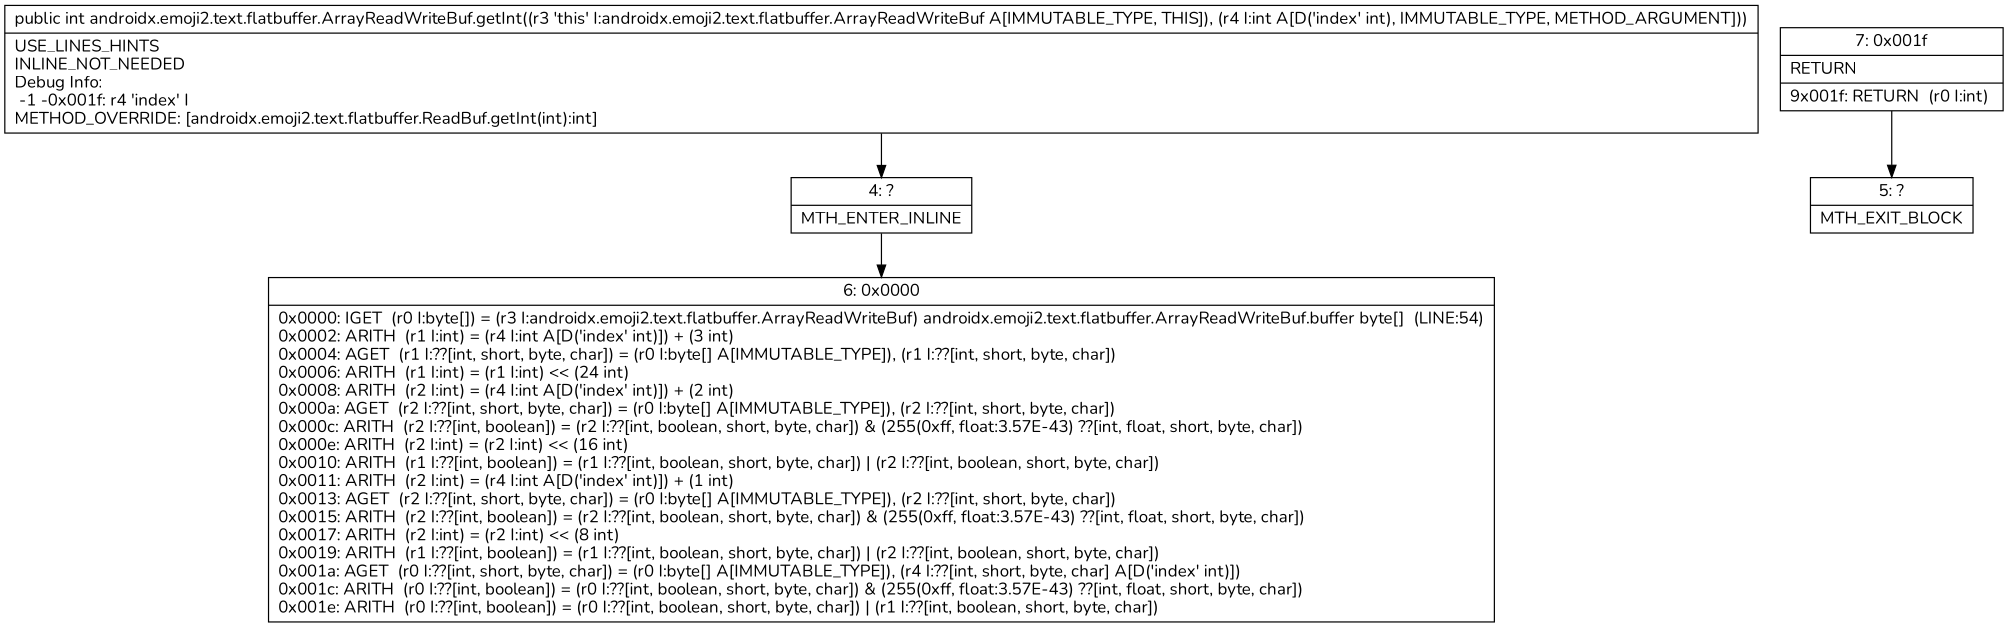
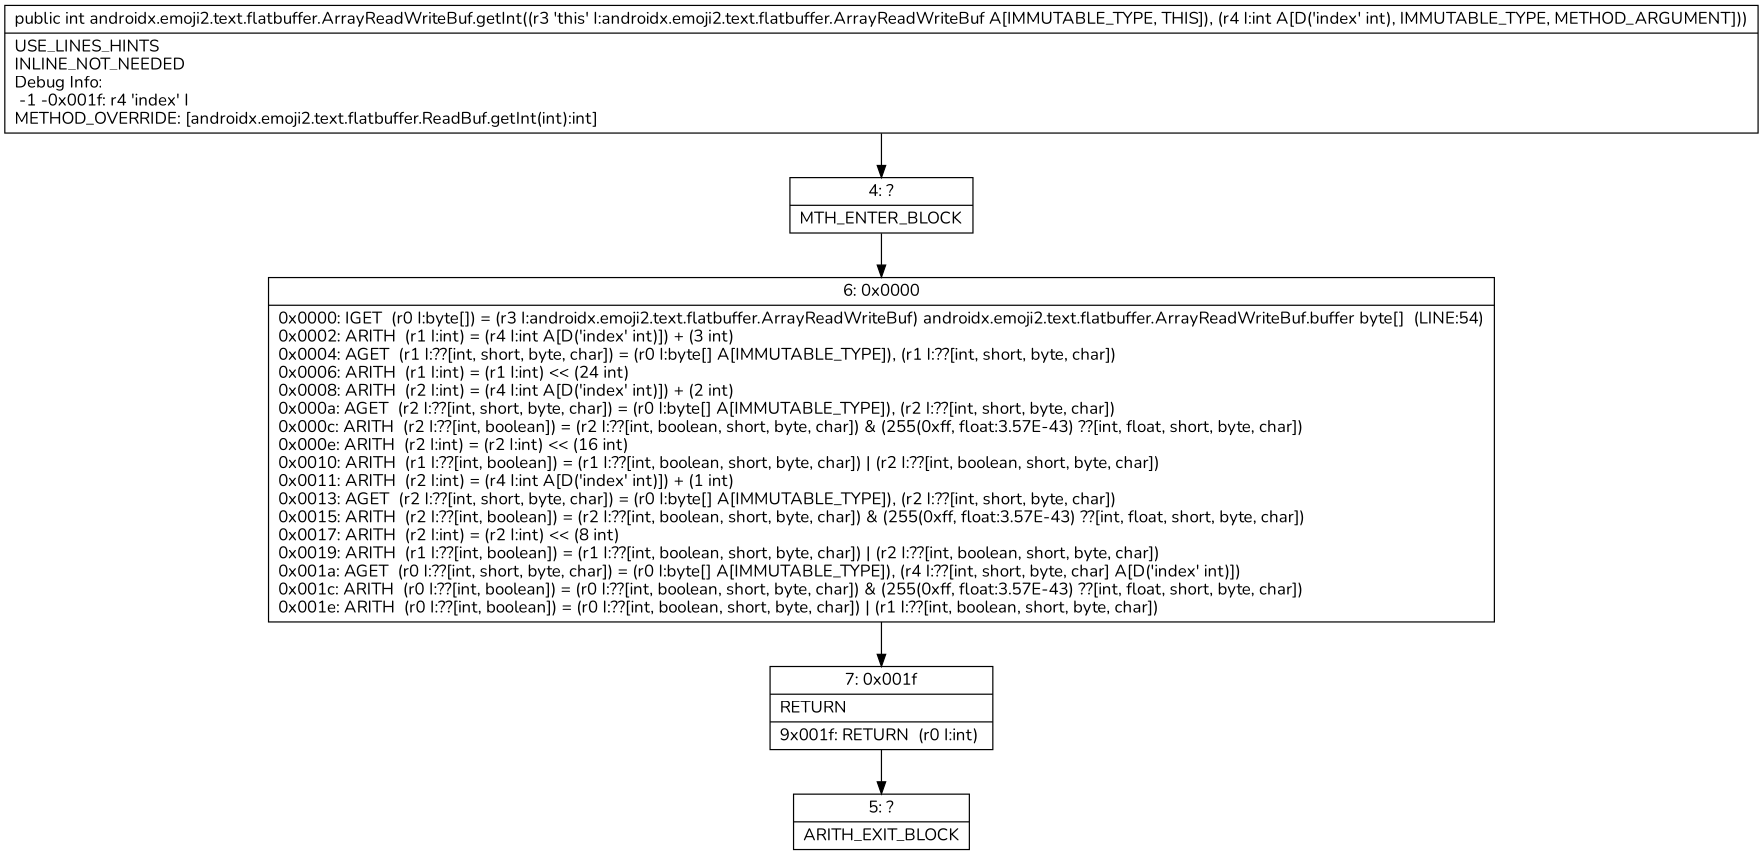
(881, 219) -> (881, 219)
(1892, 219) -> (881, 835)
none -> (881, 638)
